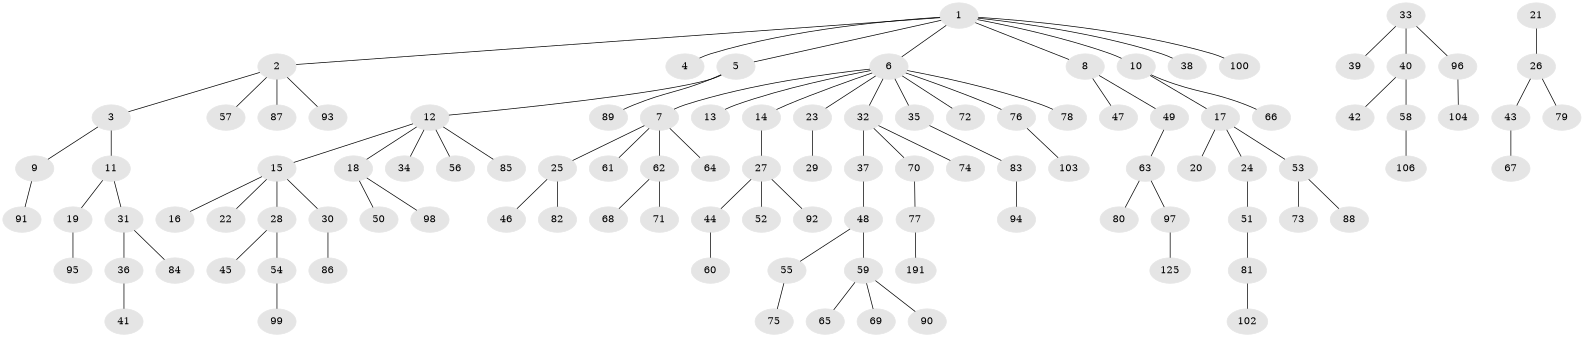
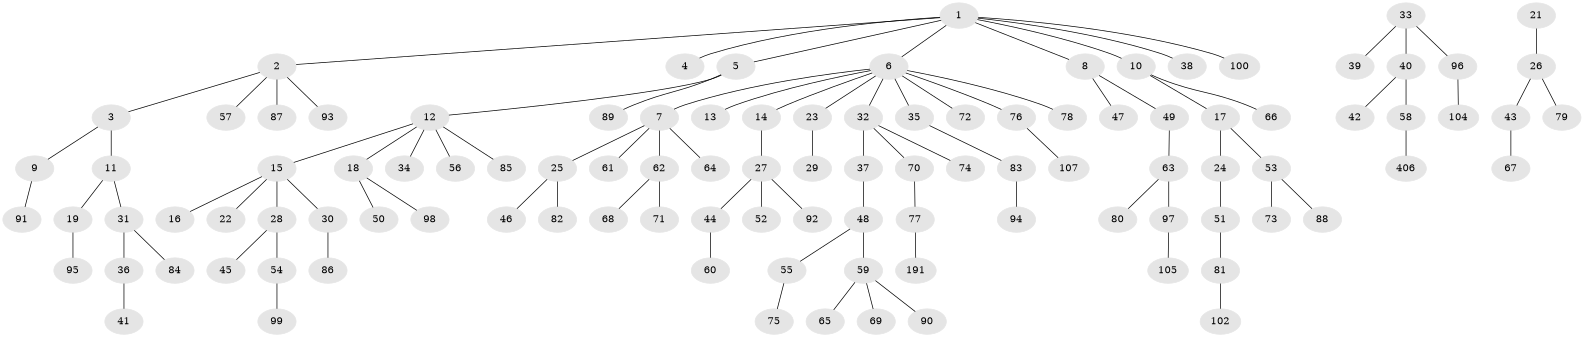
(1069, 169) -> (1069, 169)
(1196, 169) -> none
(1406, 169) -> (1406, 169)
(1170, 271) -> (1168, 271)
